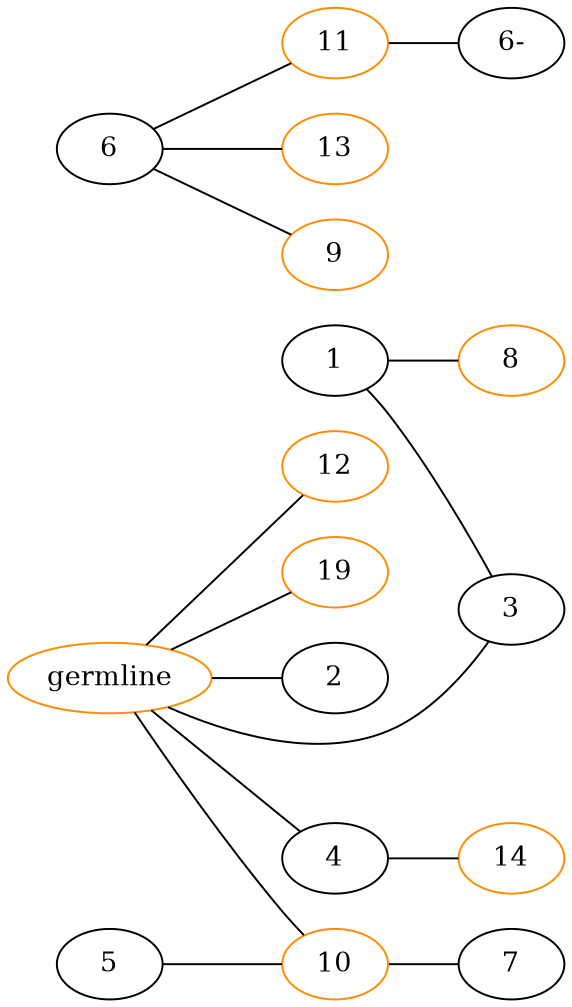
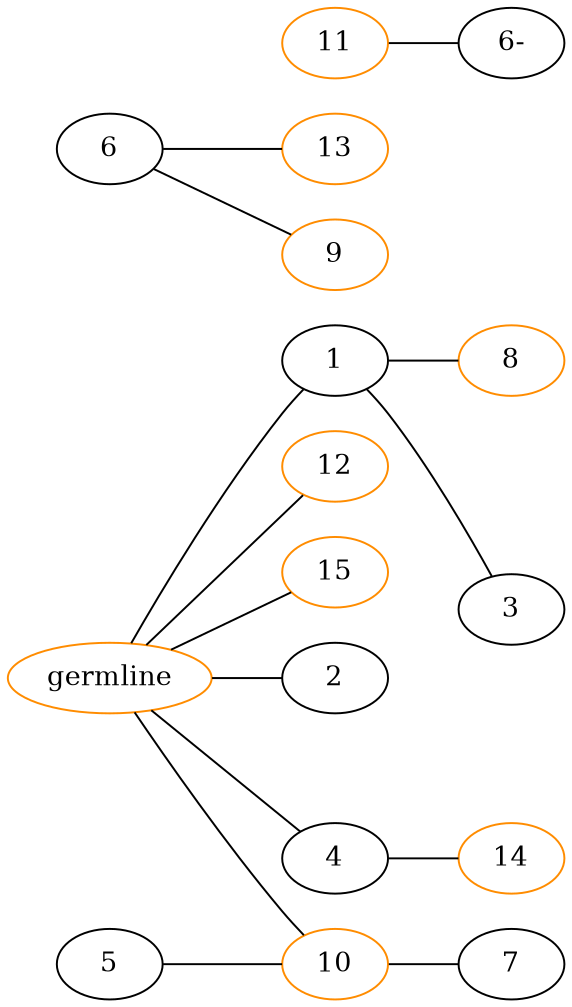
(223, 96) -> none
(335, 572) -> (335, 572)
(344, 742) -> (212, 512)
